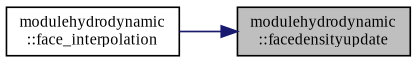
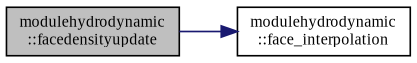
(200, 31) -> (200, 31)
